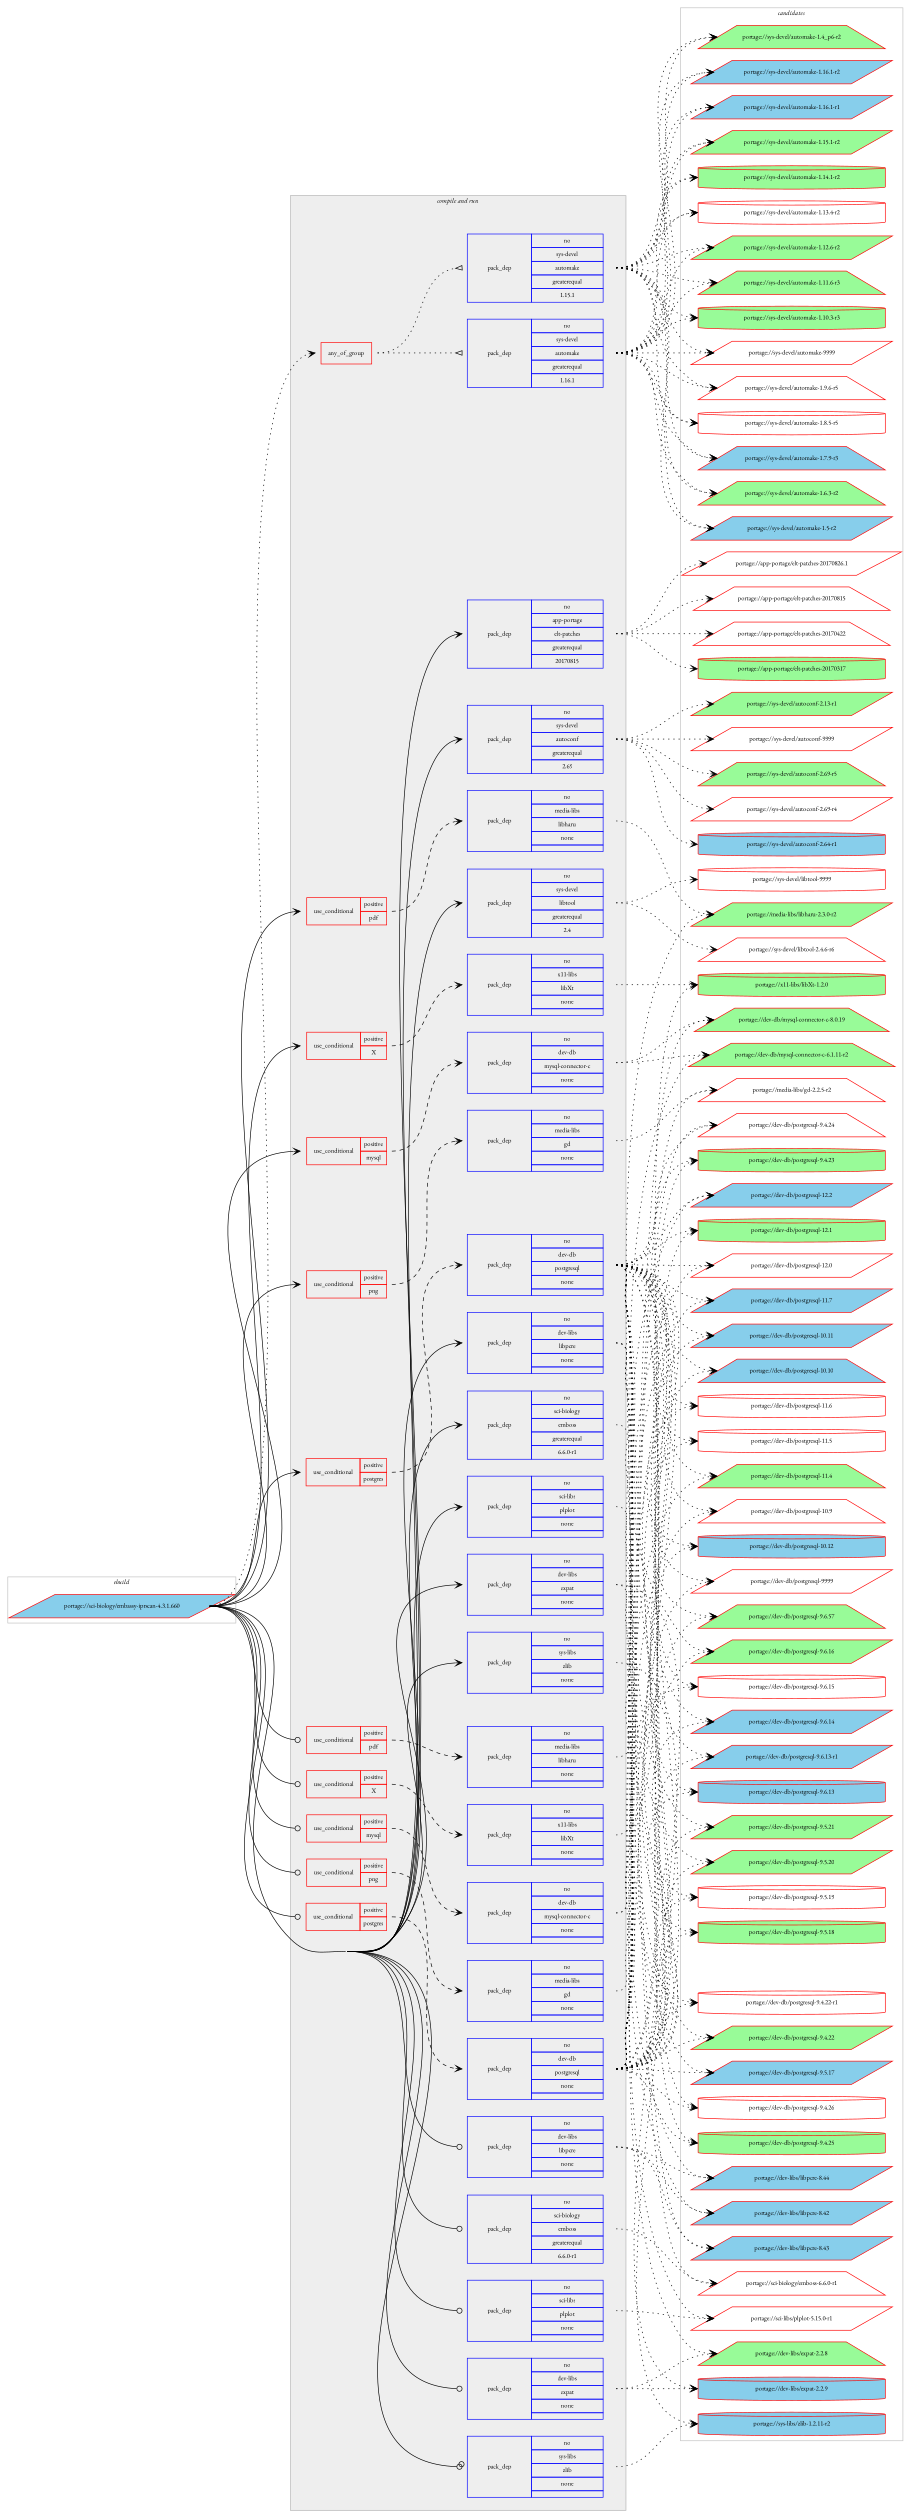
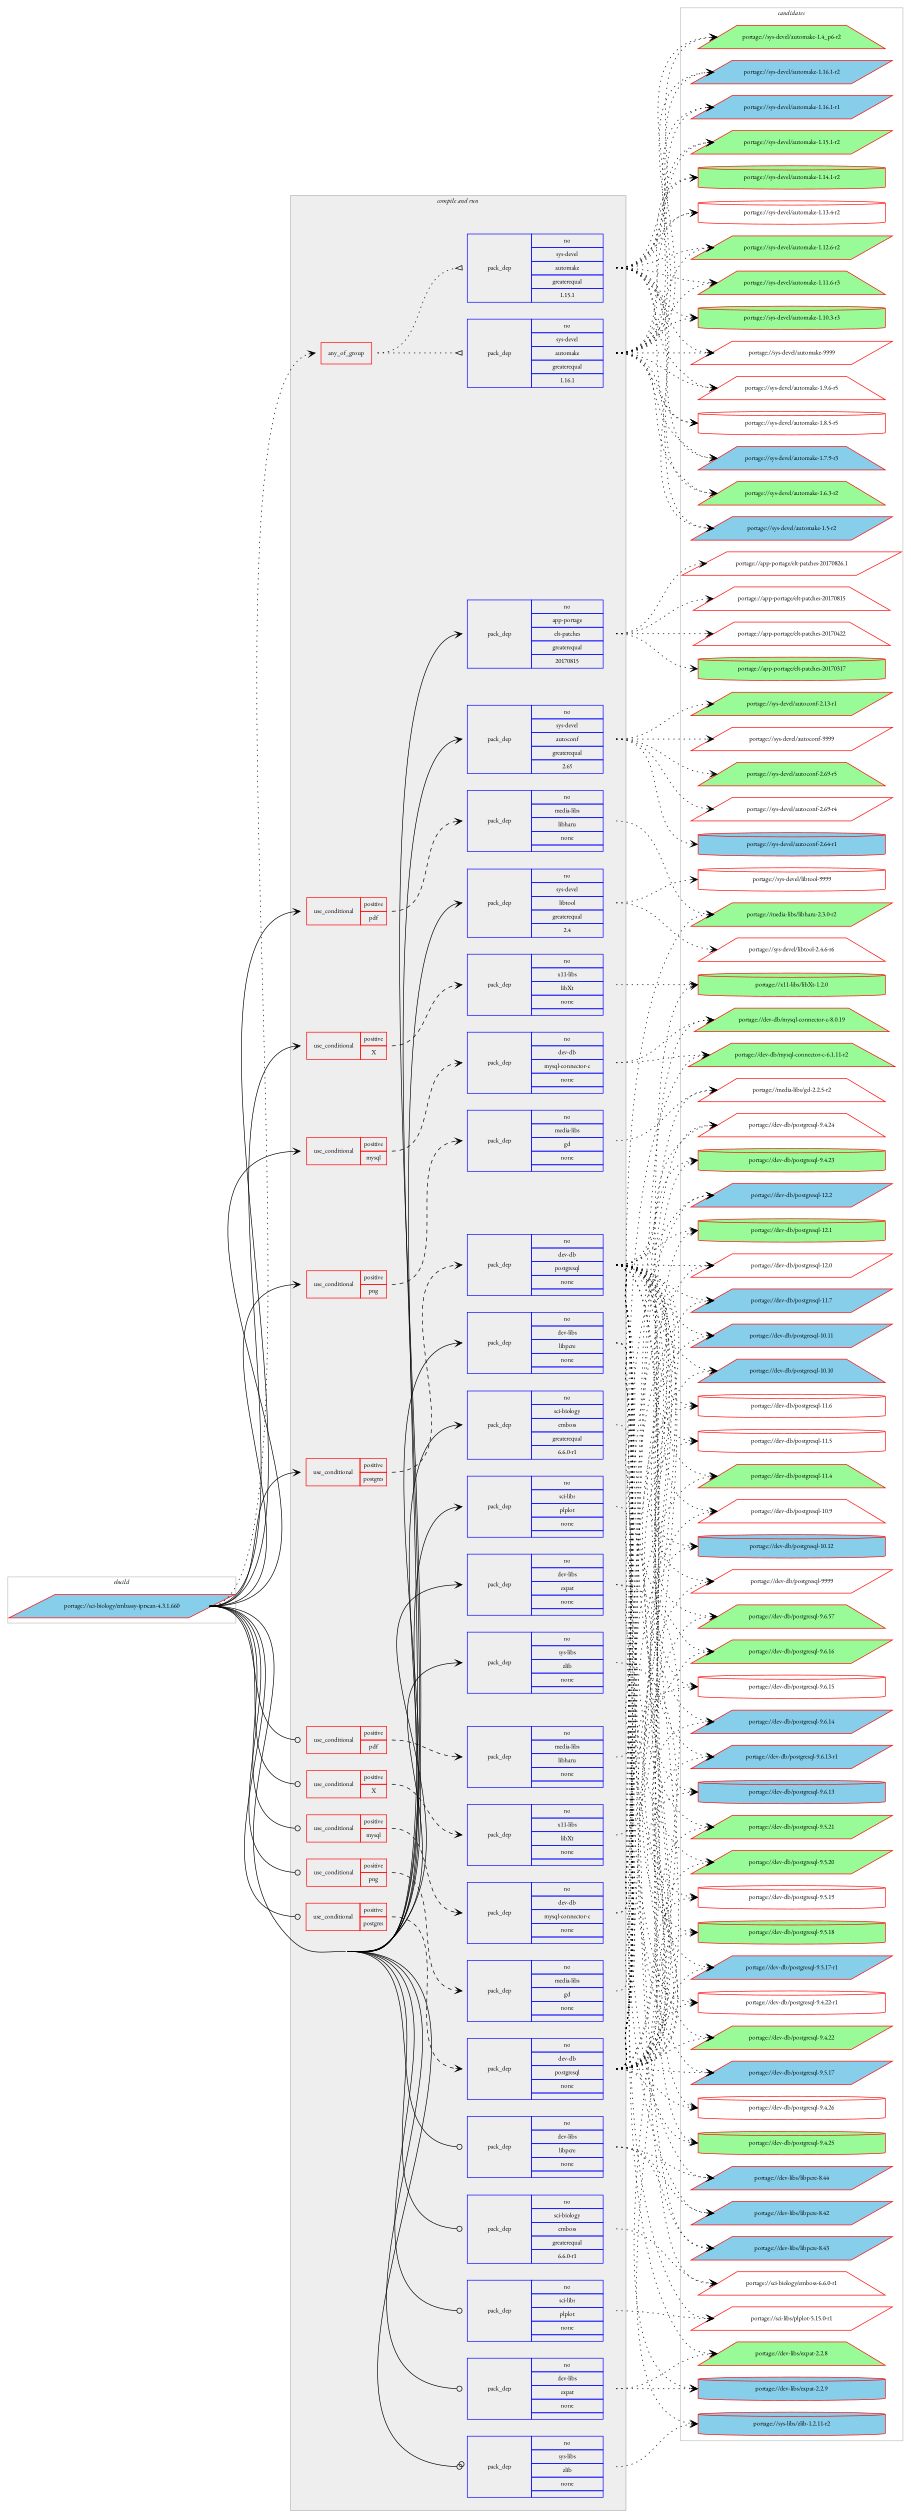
none -> (792, 1968)
